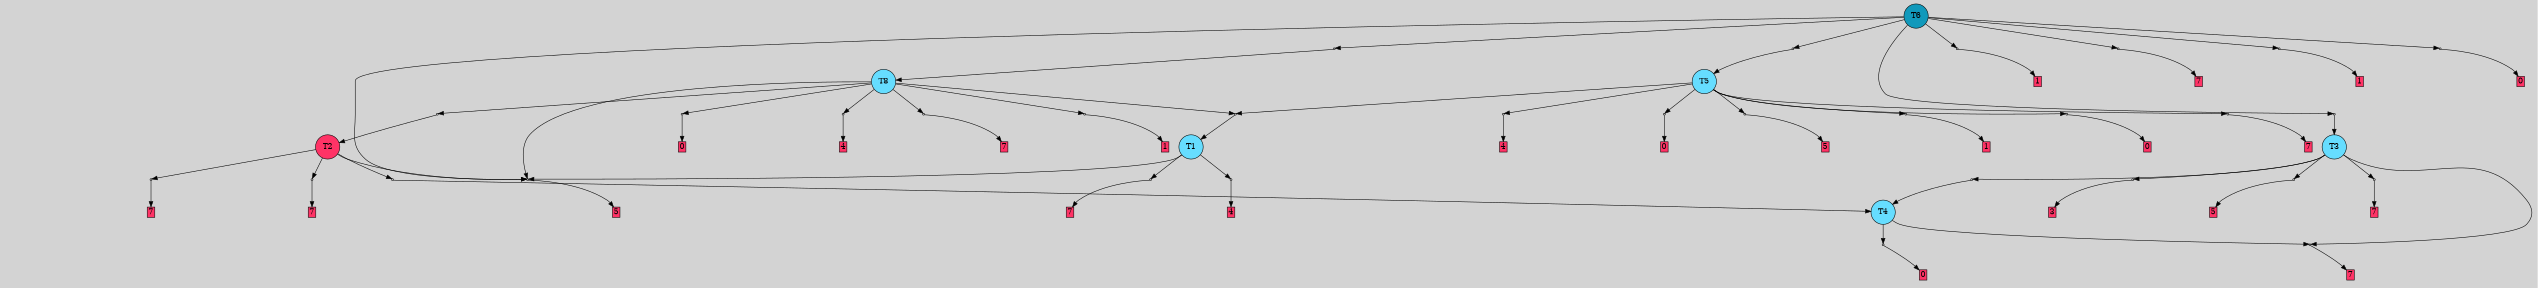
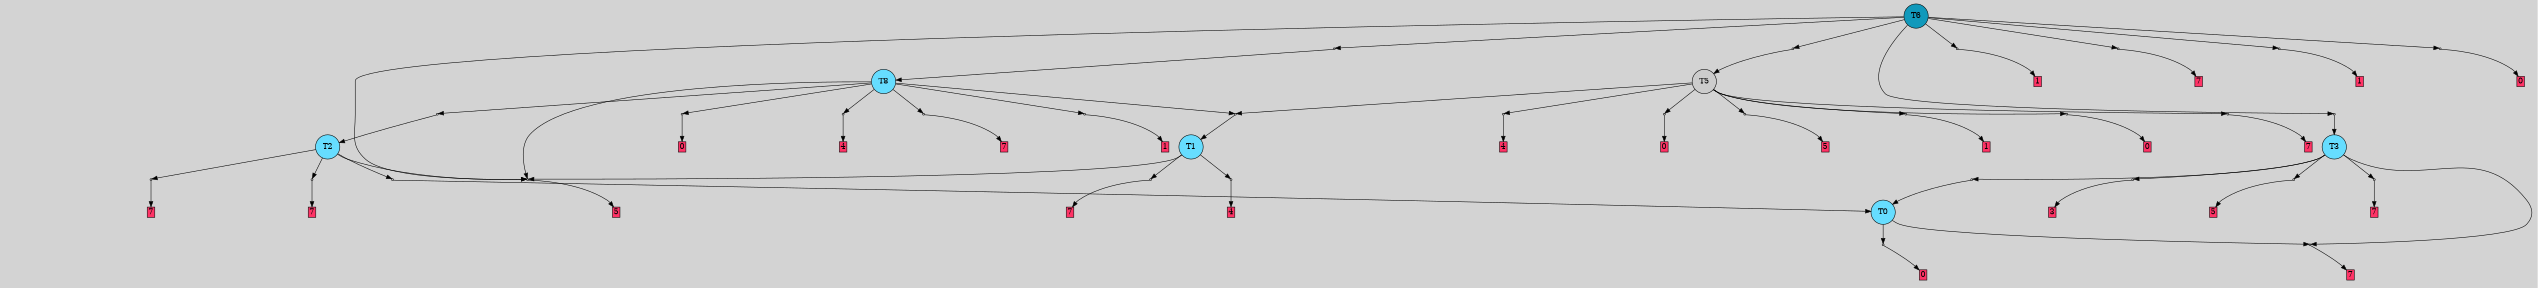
(1704, 82) -> (1704, 82)
(328, 147) -> (328, 147)
(1883, 212) -> (1883, 212)
